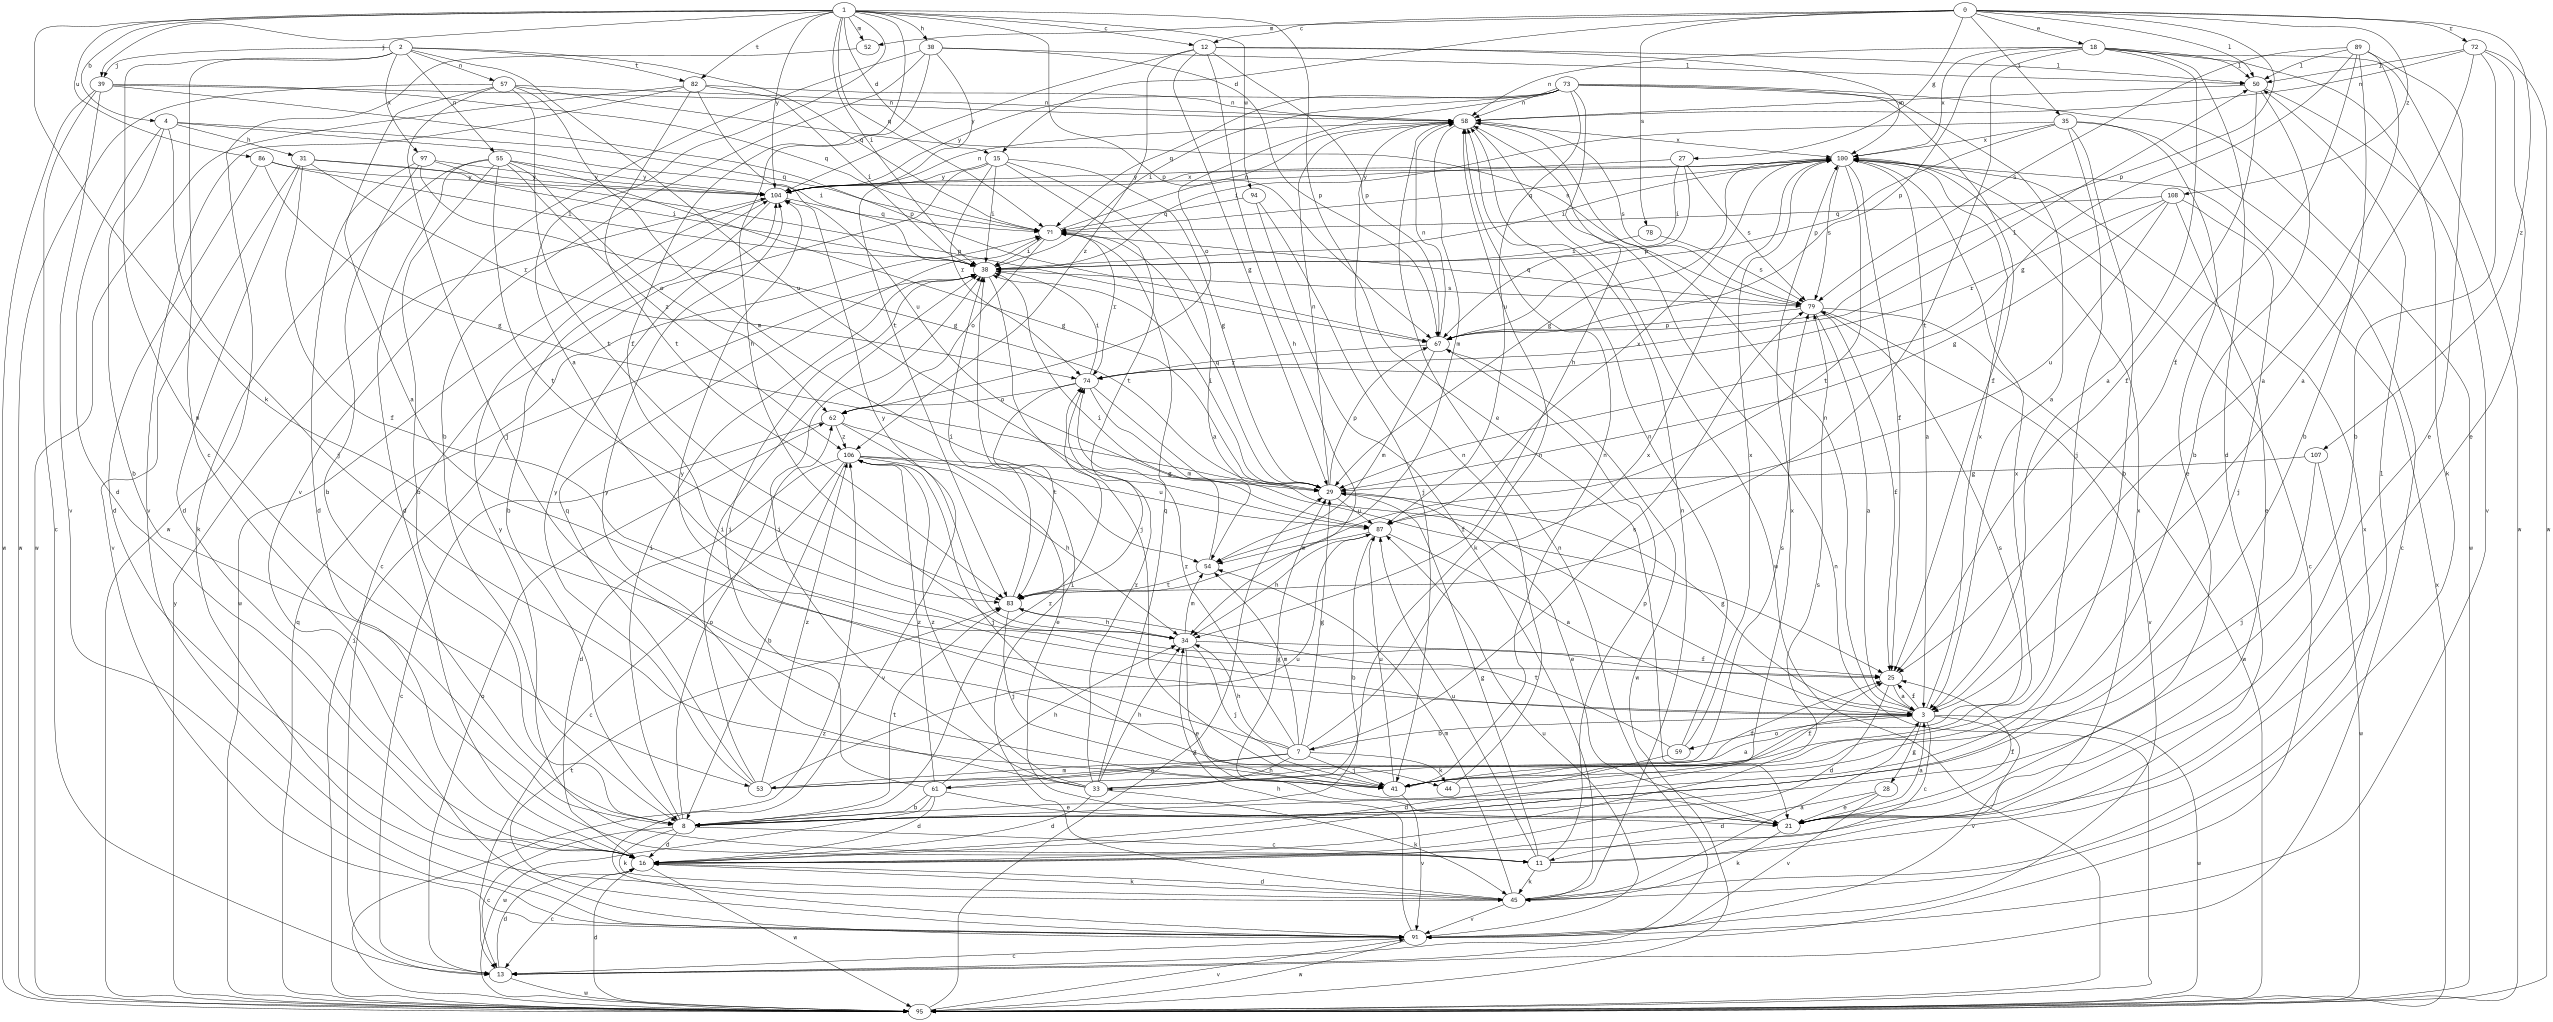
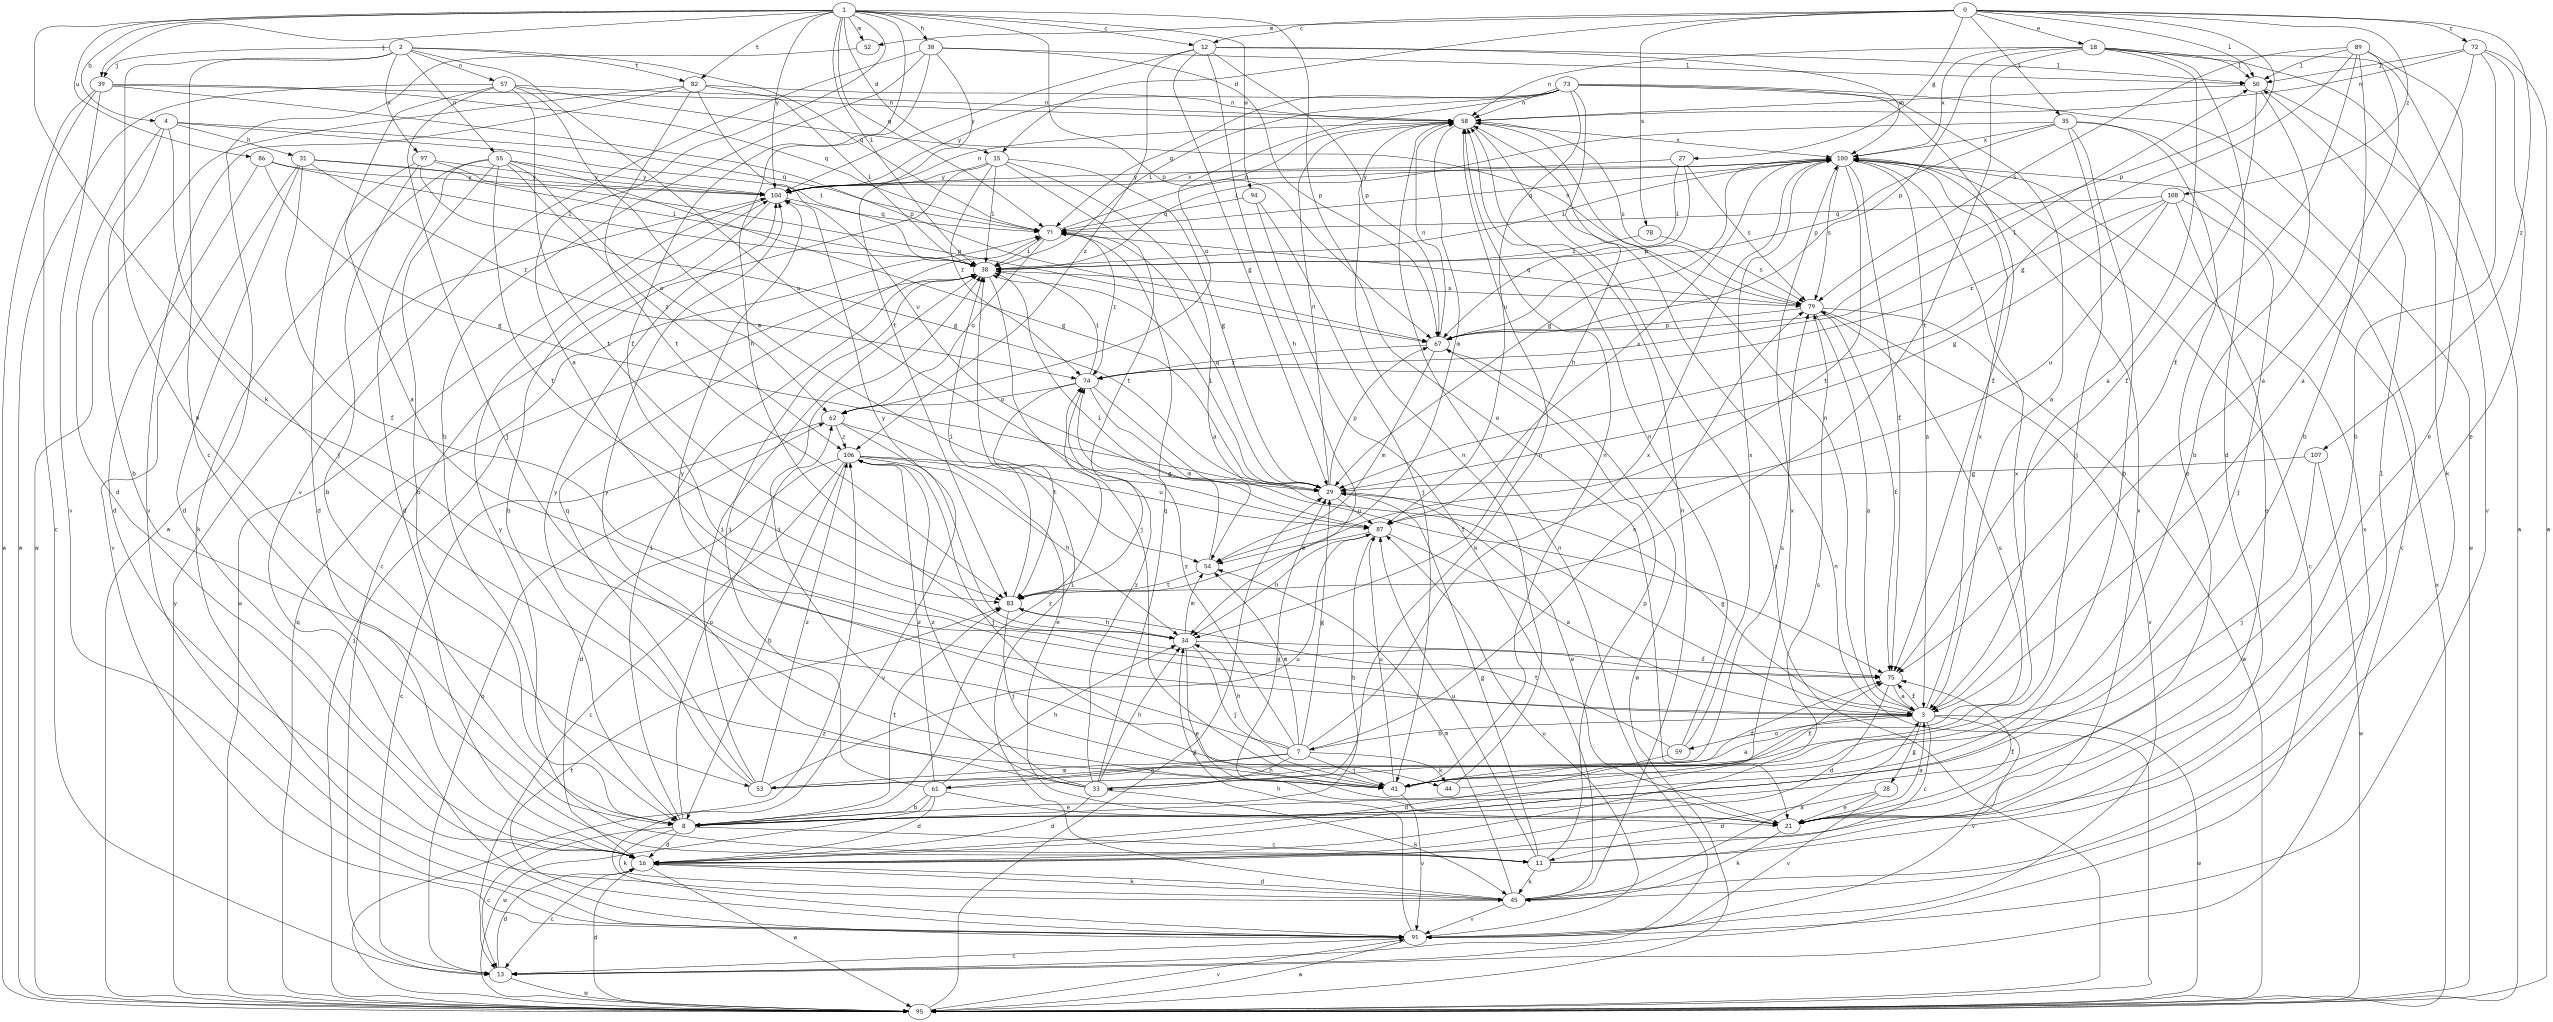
(1776, 567) -> (1776, 567)
(1891, 678) -> (1891, 678)
